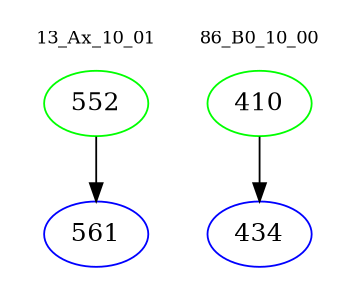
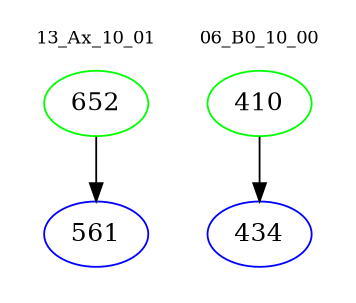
(260, 39) -> (260, 39)
(96, 103) -> (96, 103)
